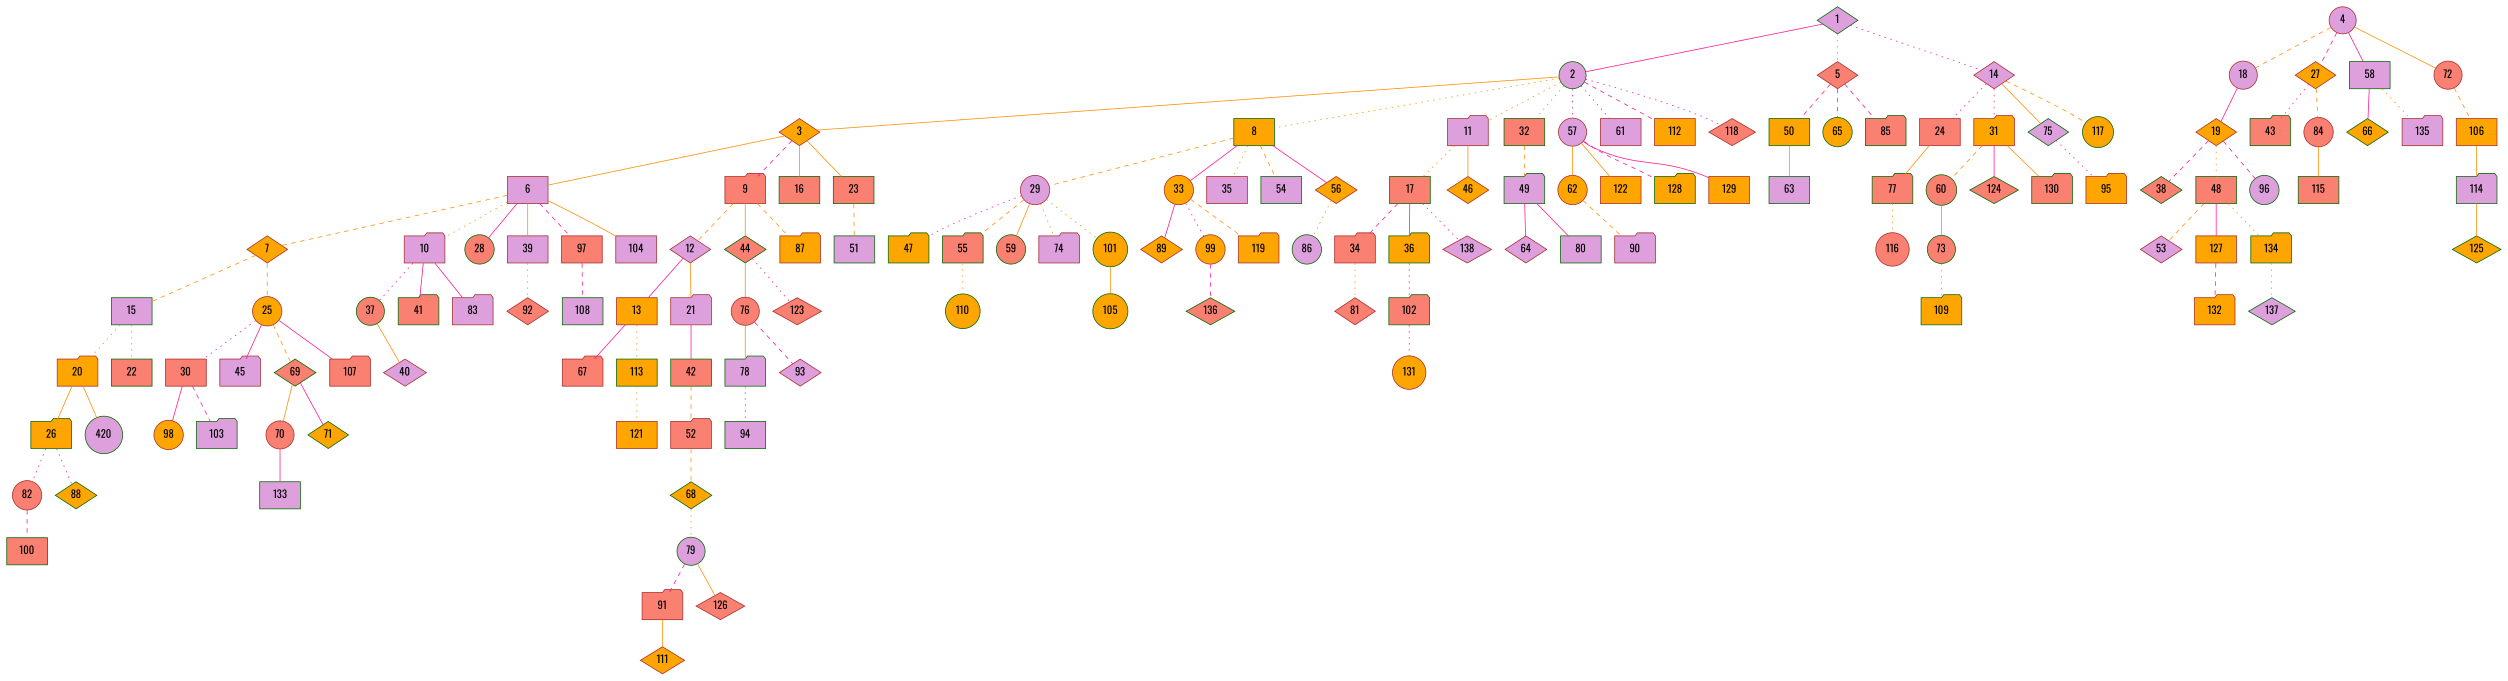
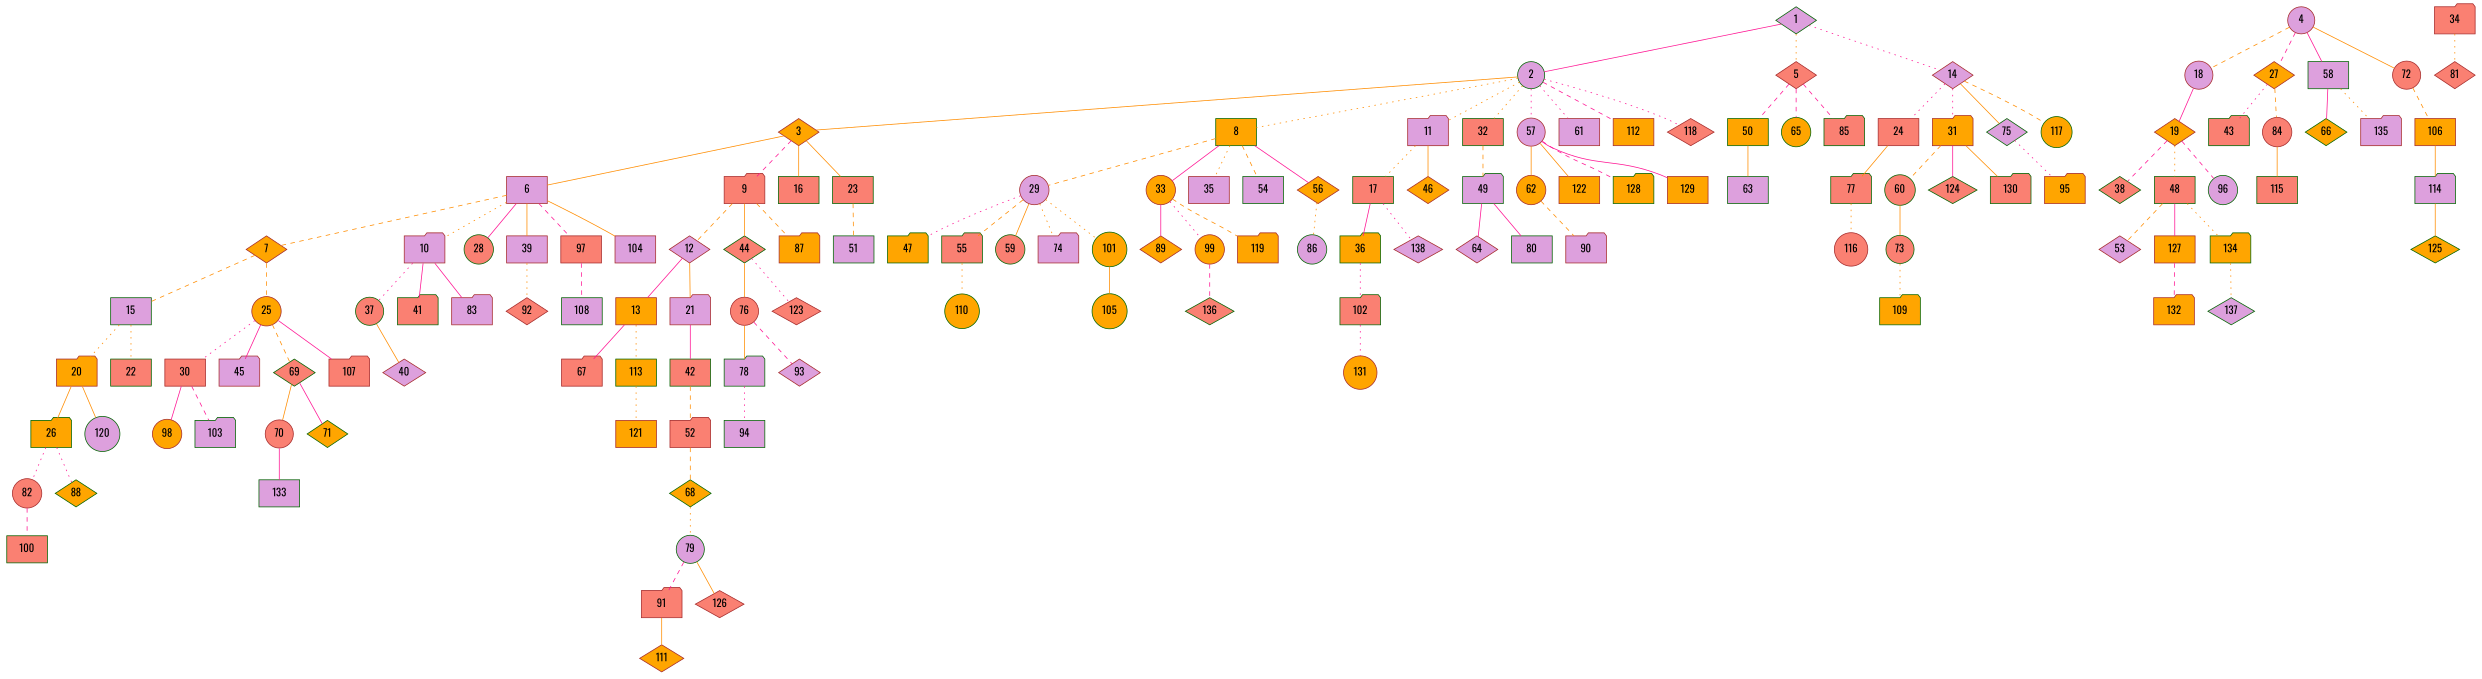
(1382, 220) -> none
(104, 435) -> (102, 434)
